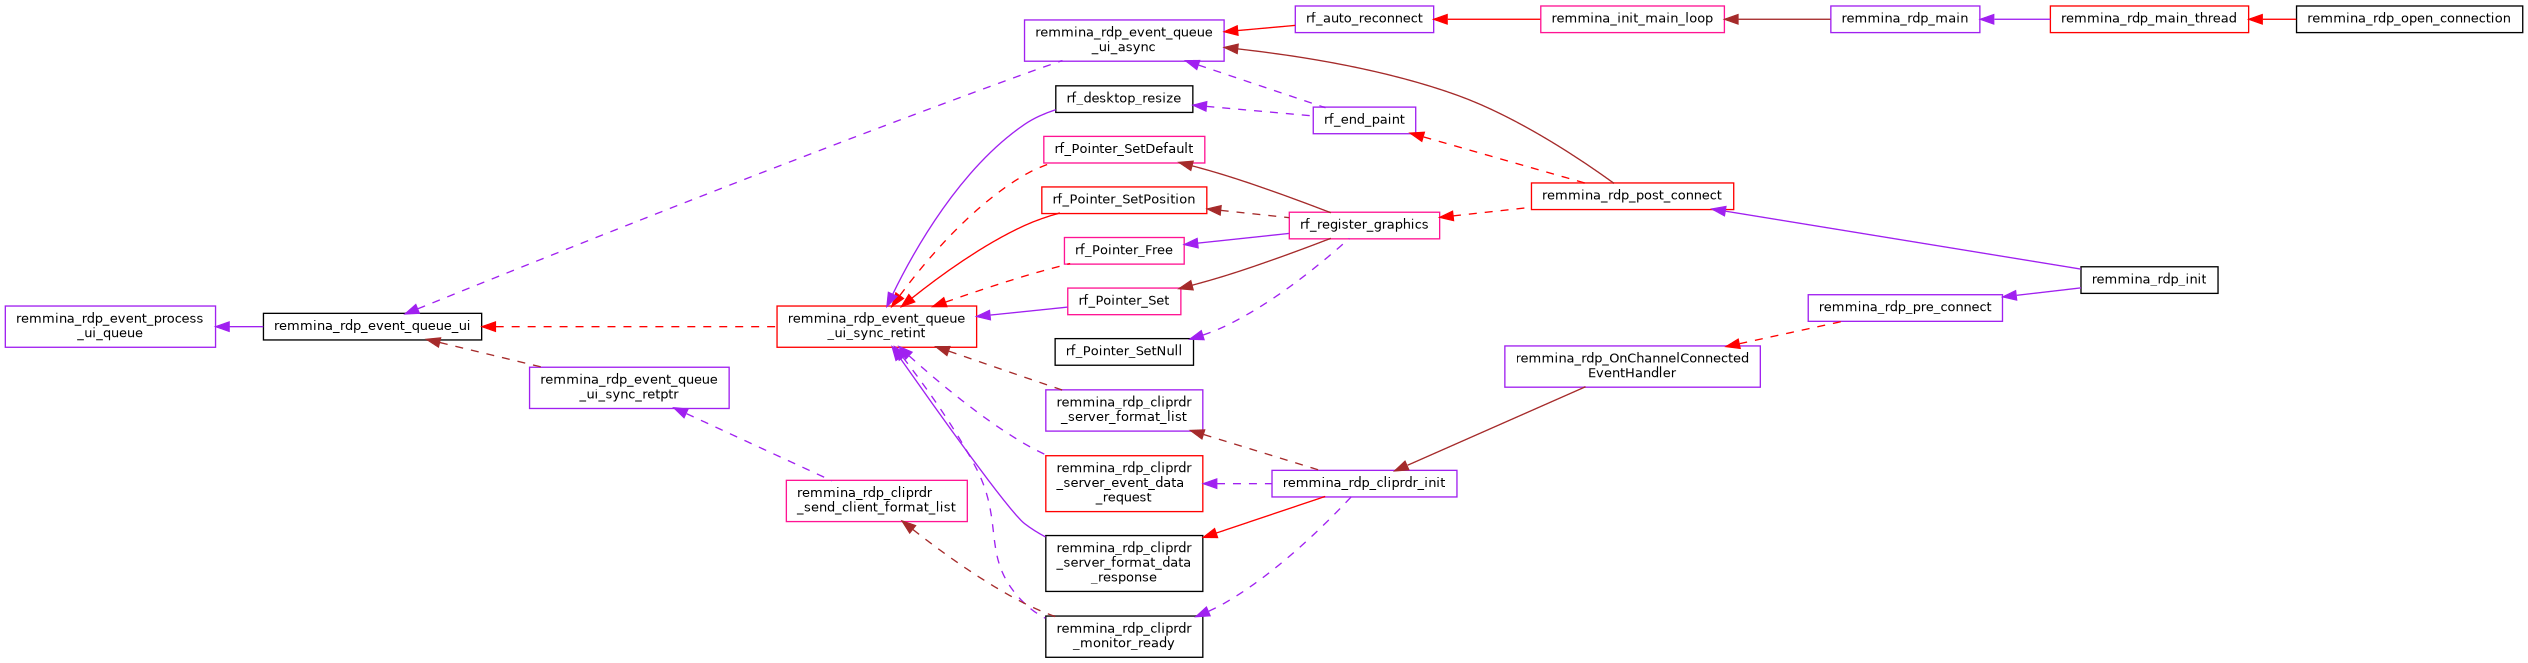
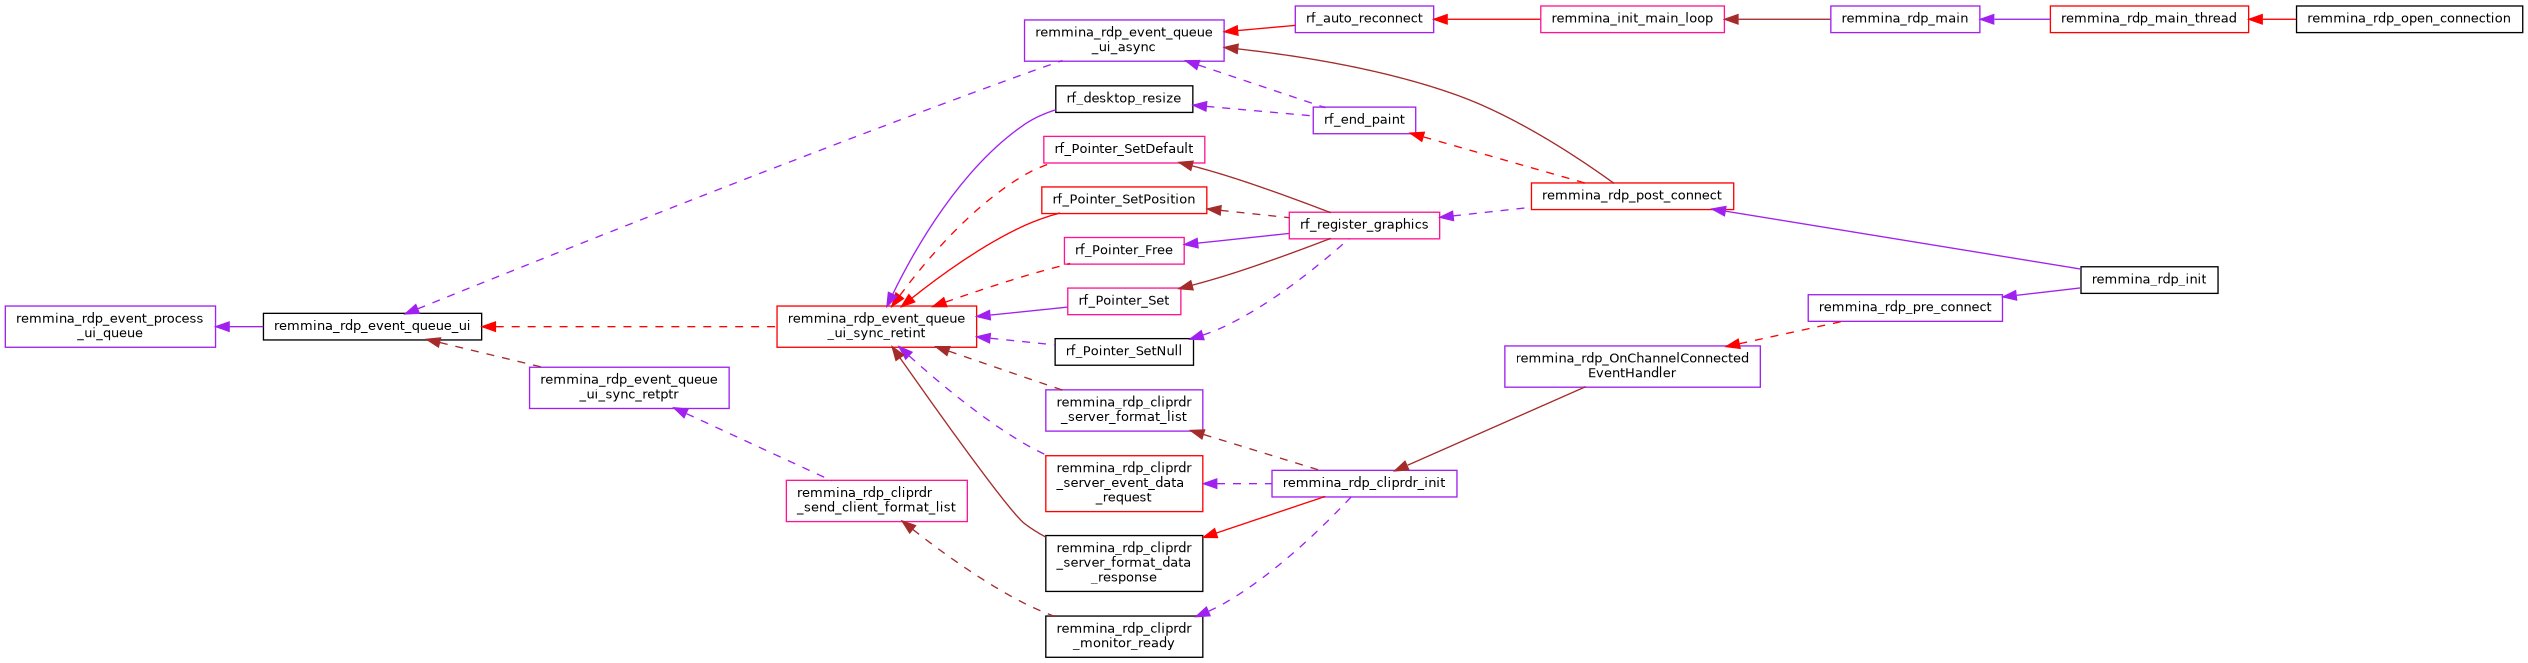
(1492, 212) -> (1492, 212)
(995, 489) -> (968, 452)
(986, 493) -> (1023, 342)
